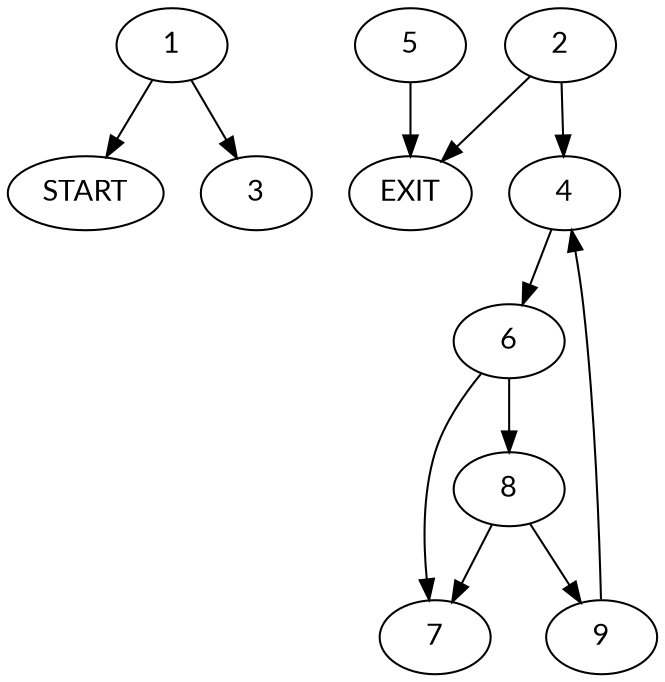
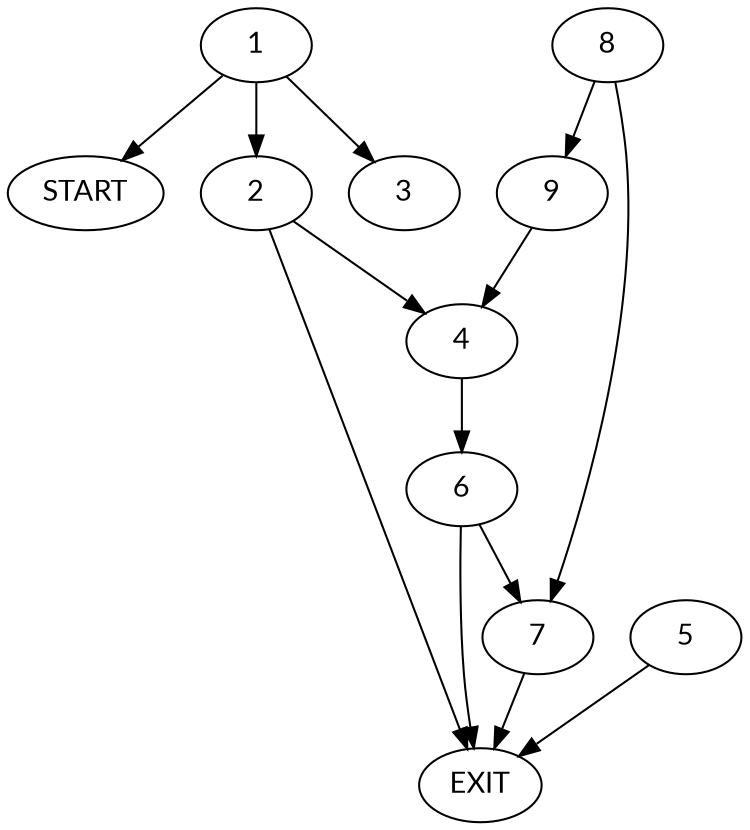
none -> (256, 109)
(509, 405) -> (461, 627)
none -> (513, 701)
